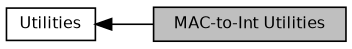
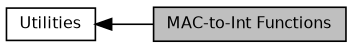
(250, 24) -> (250, 24)
